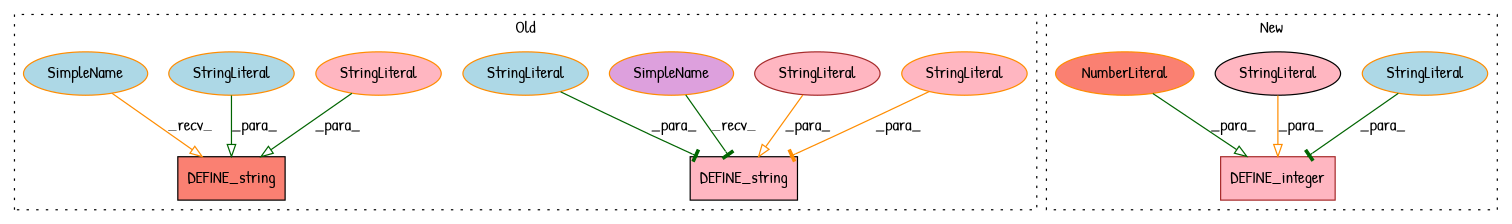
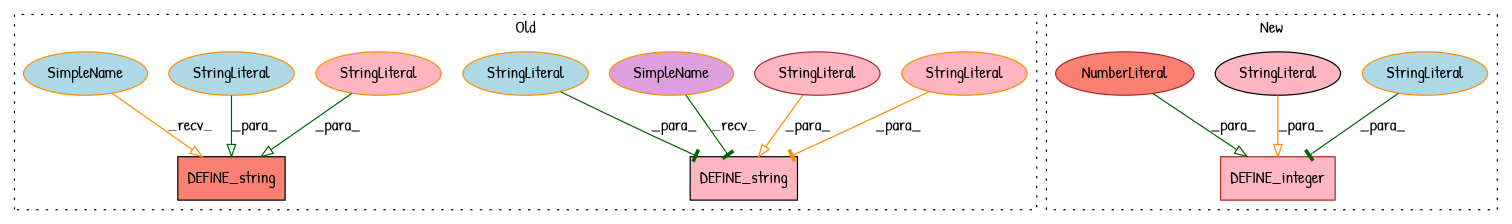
(1125, 74) -> (1125, 74)
